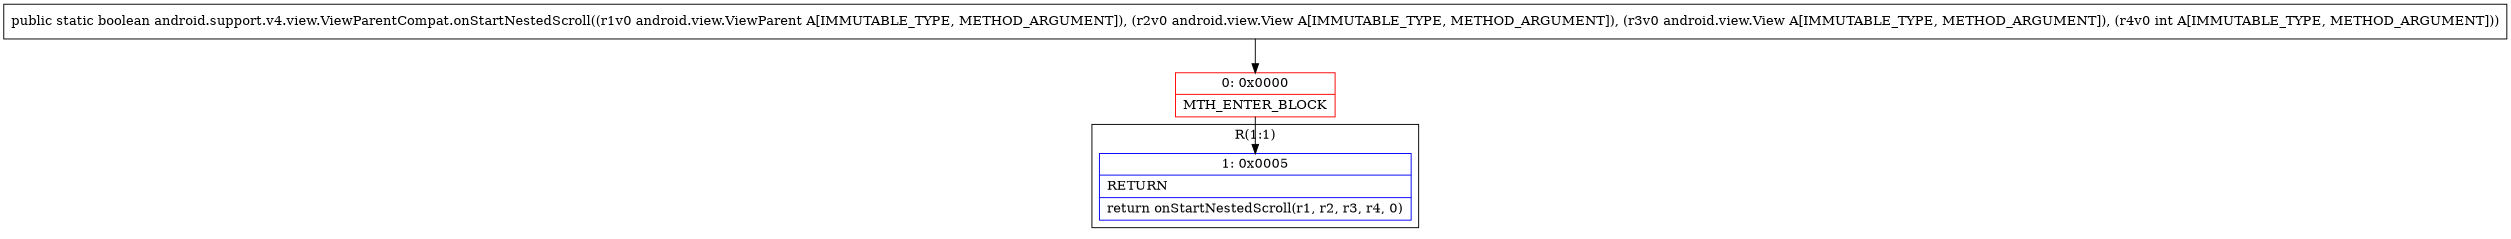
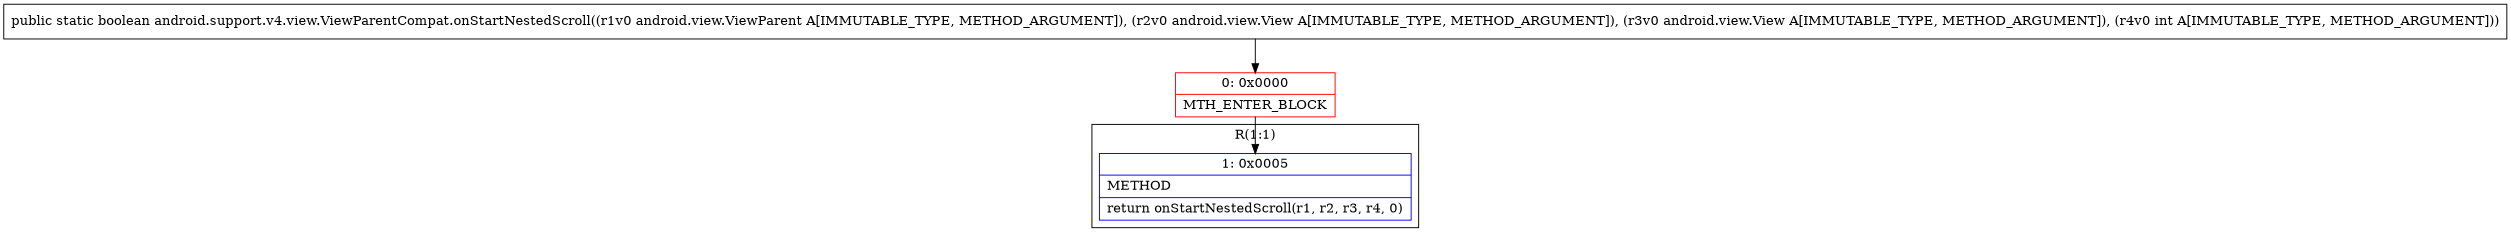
(1137, 186) -> (1139, 186)
